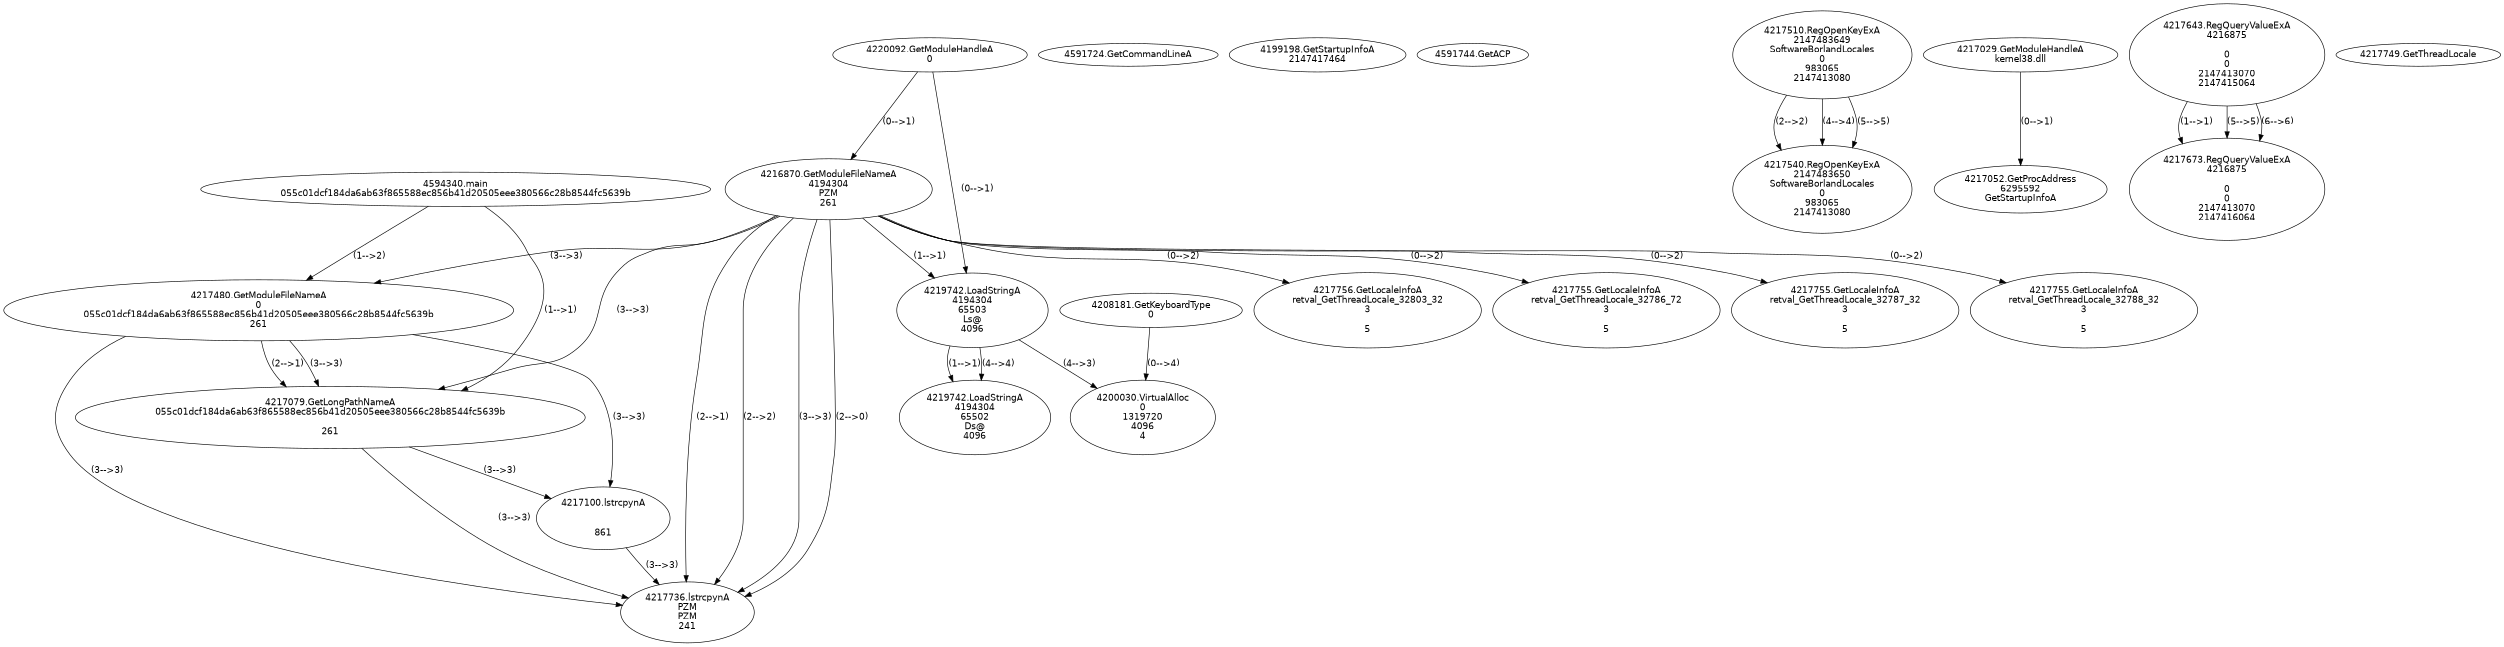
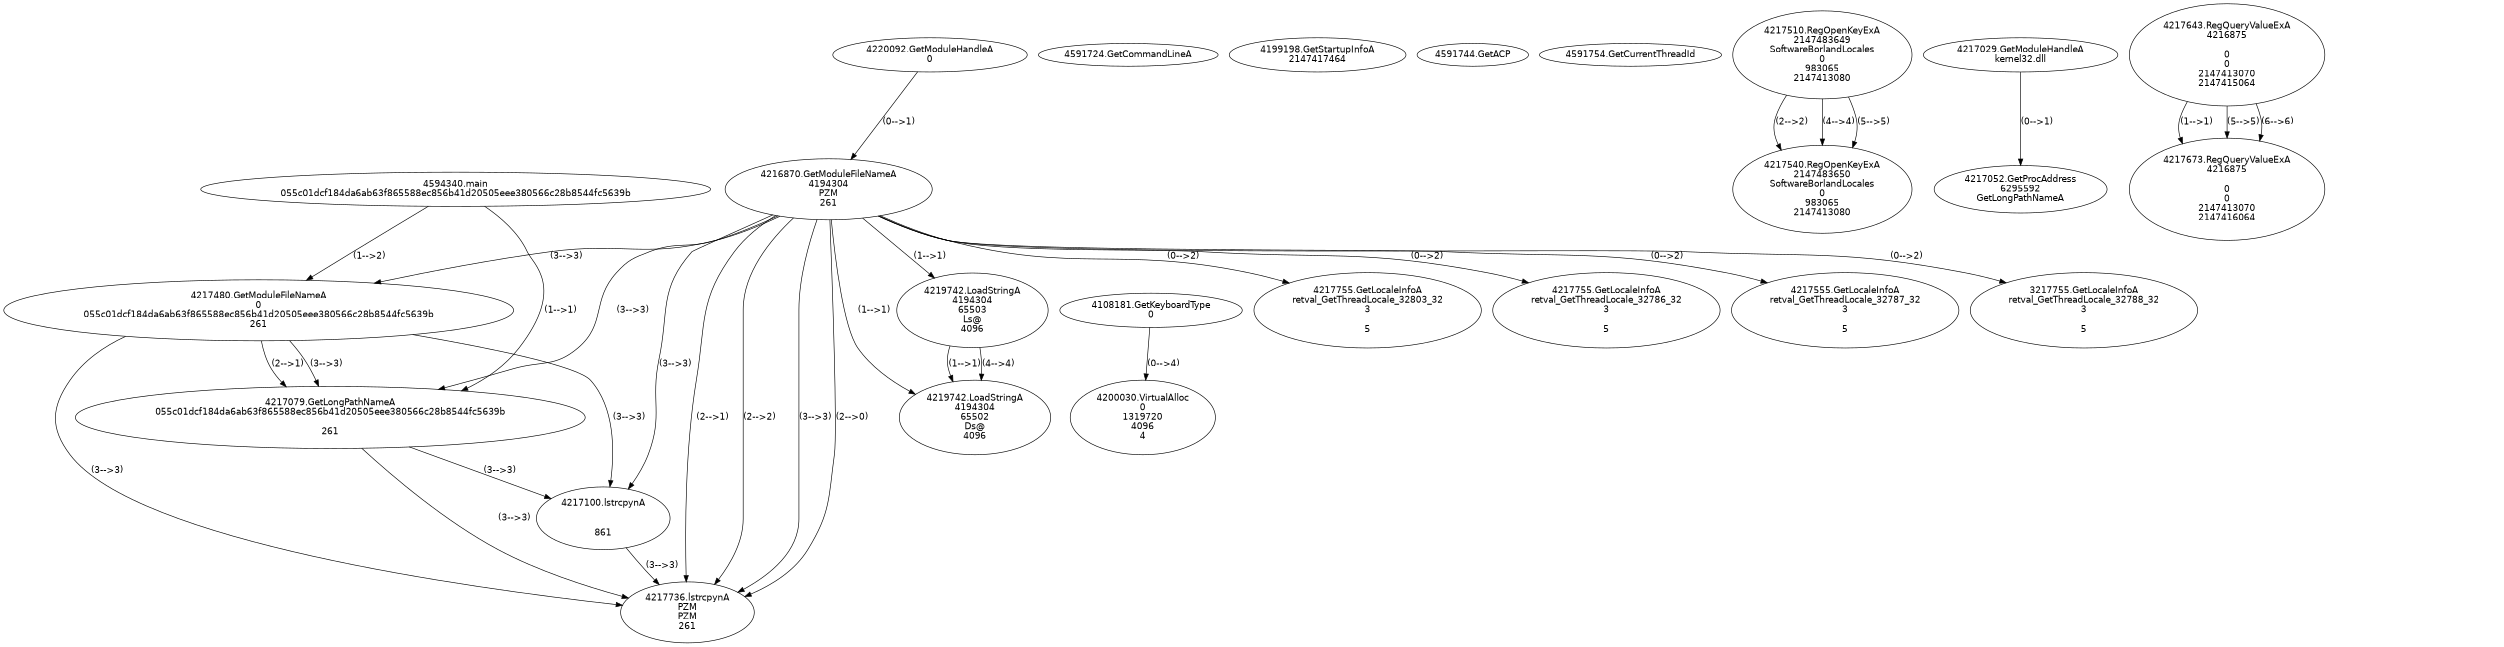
none -> (1631, 55)
(2021, 55) -> (2021, 55)
(2418, 55) -> none
(949, 169) -> none
(2021, 189) -> (2021, 189)
(1151, 310) -> (1151, 310)
(1368, 310) -> (1368, 310)
(1606, 310) -> (1606, 310)
(1845, 310) -> (1845, 310)
(2084, 310) -> (2084, 310)
none -> (847, 318)
none -> (664, 323)
(1055, 362) -> none
(687, 612) -> (687, 612)
